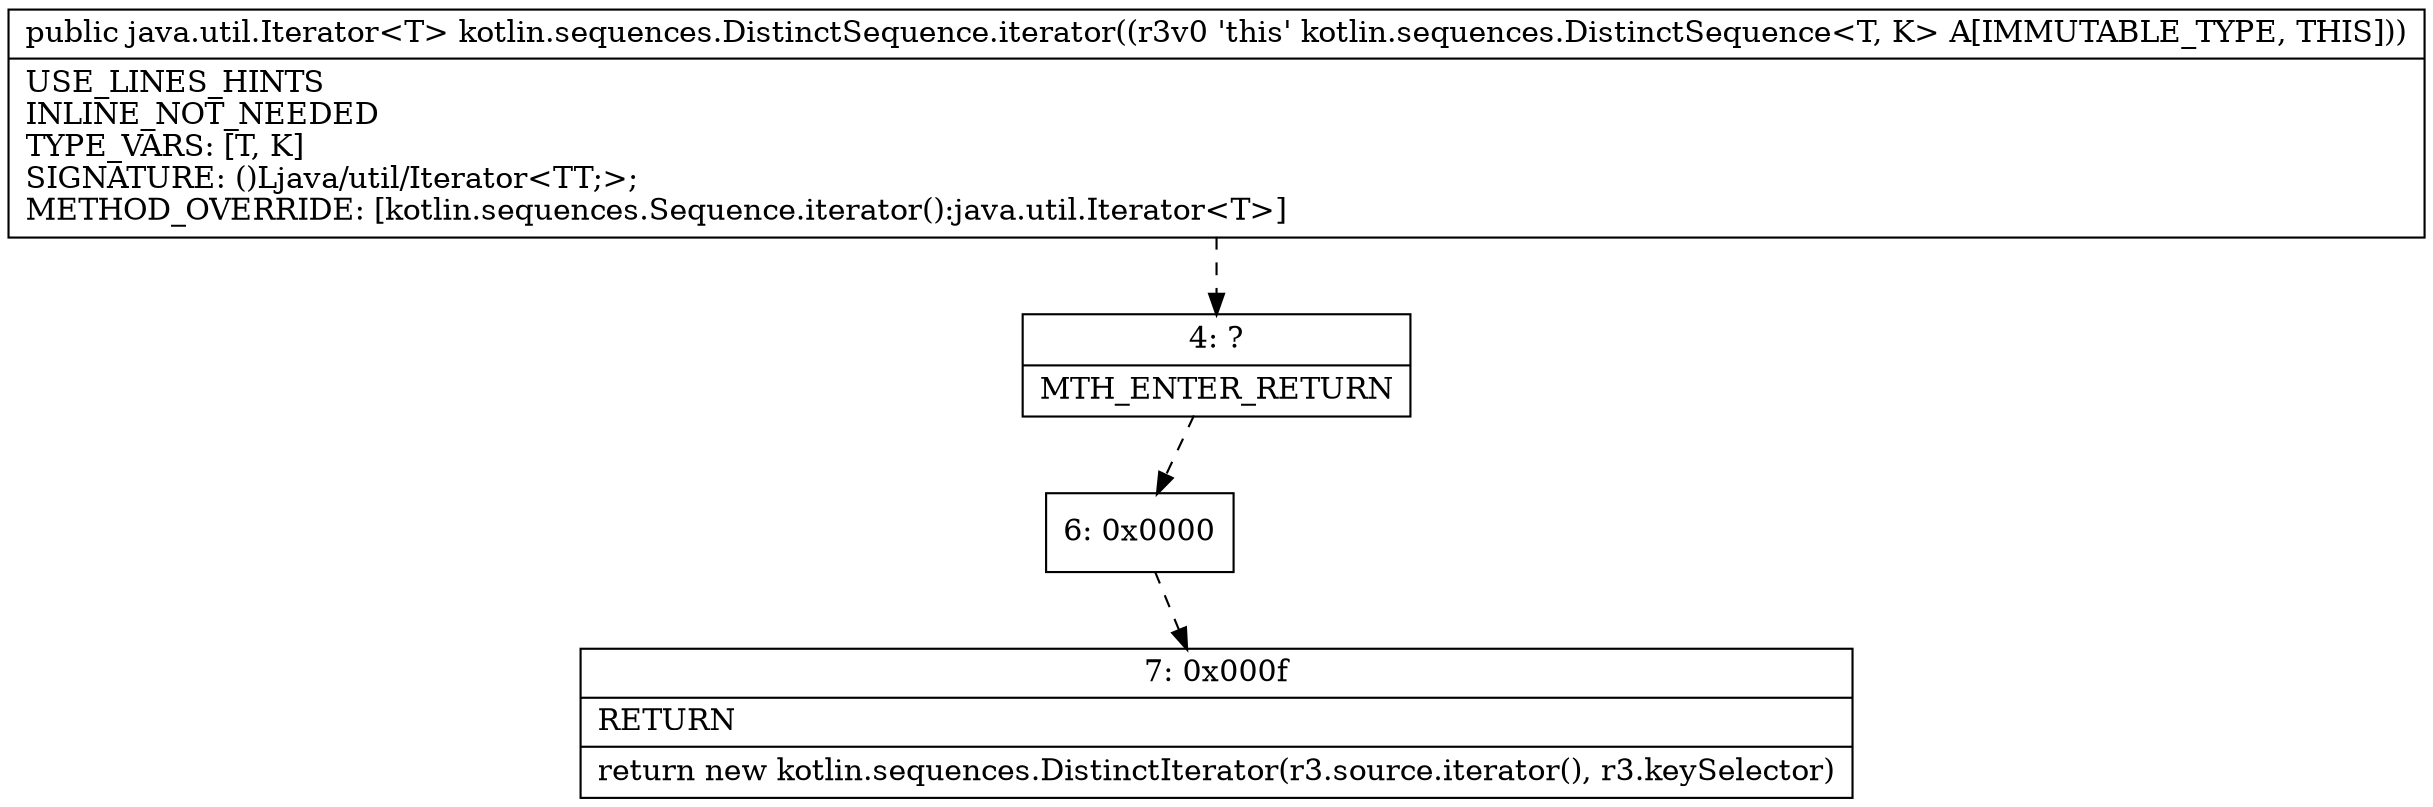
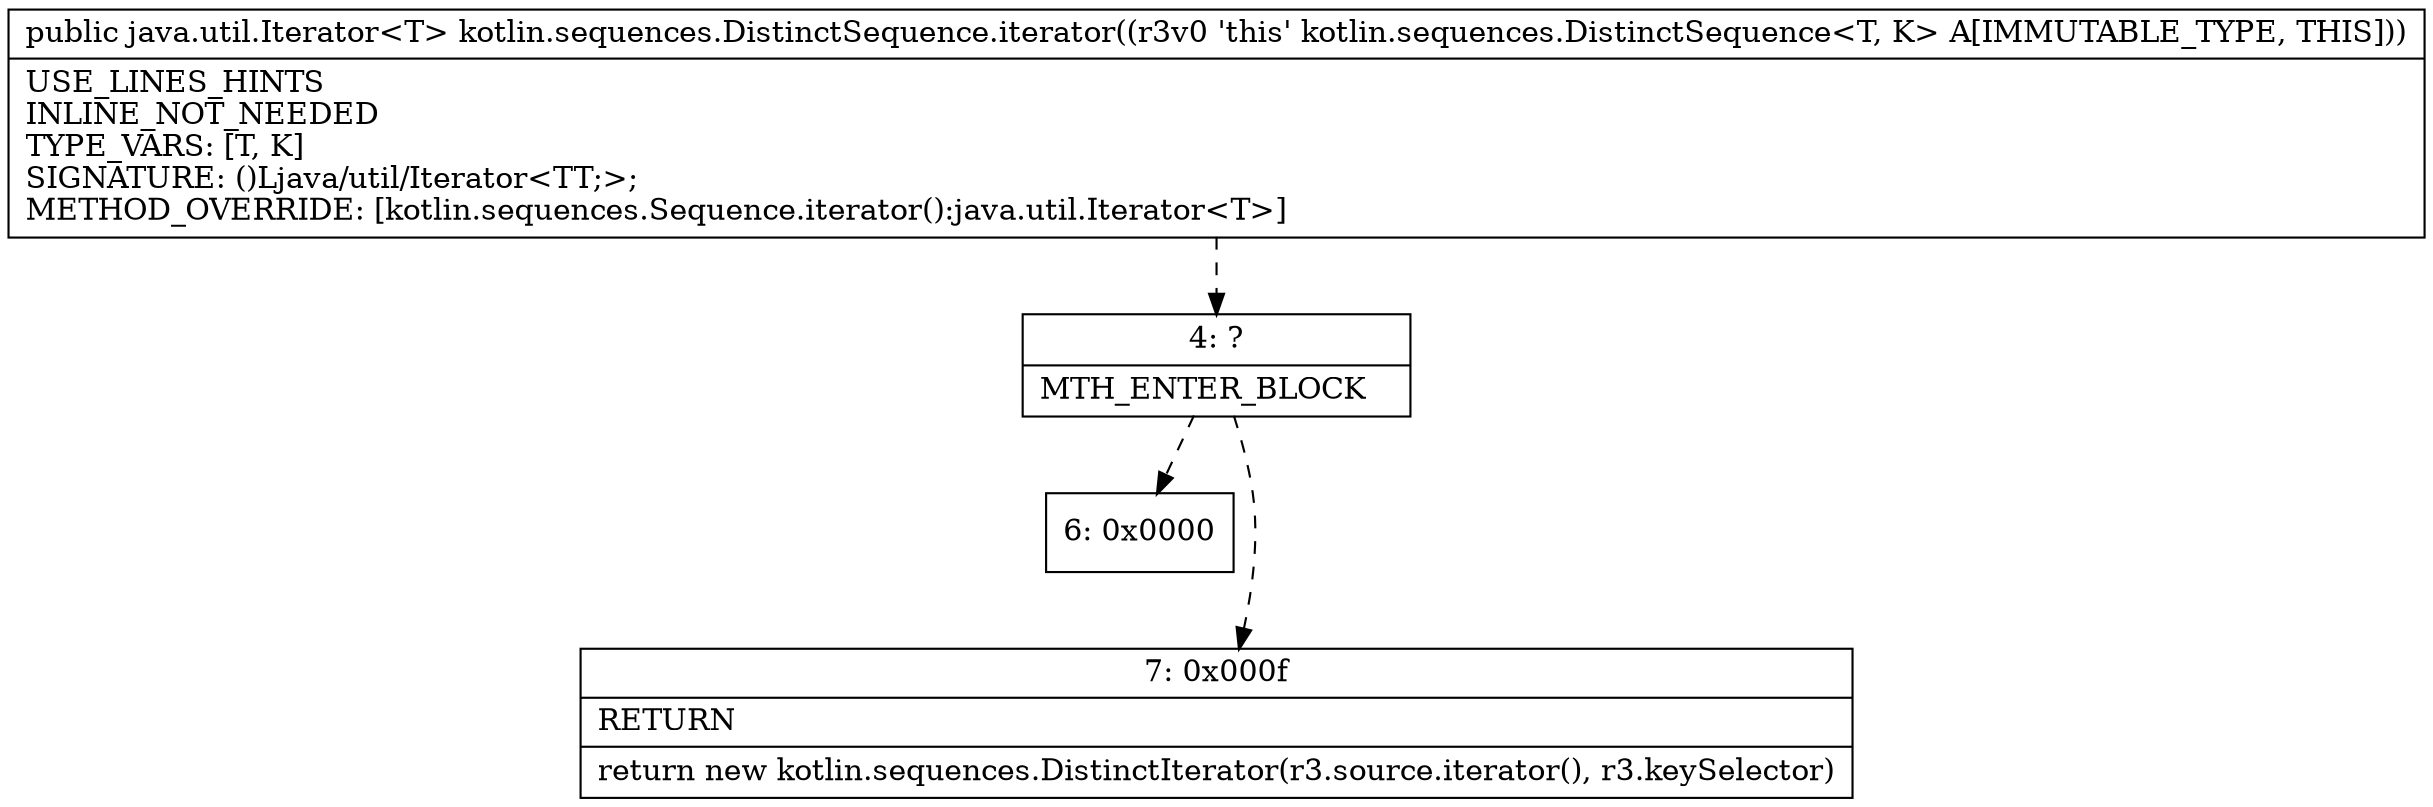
(1217, 390) -> (1204, 390)
(1167, 600) -> (1255, 521)
